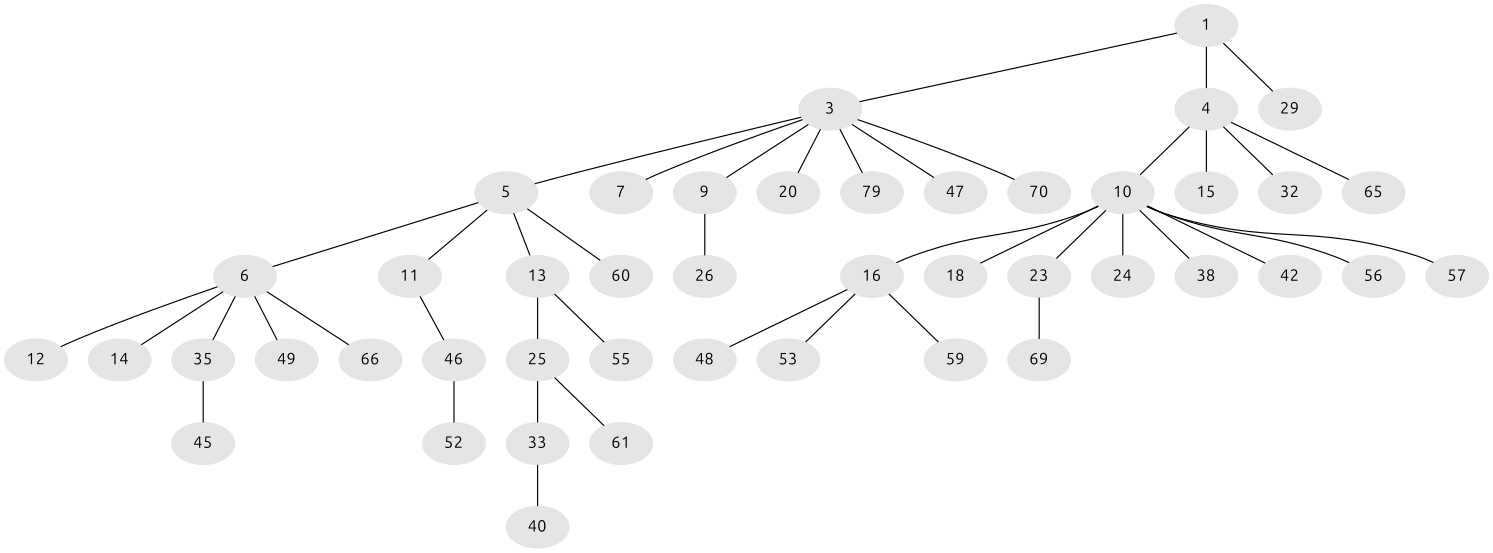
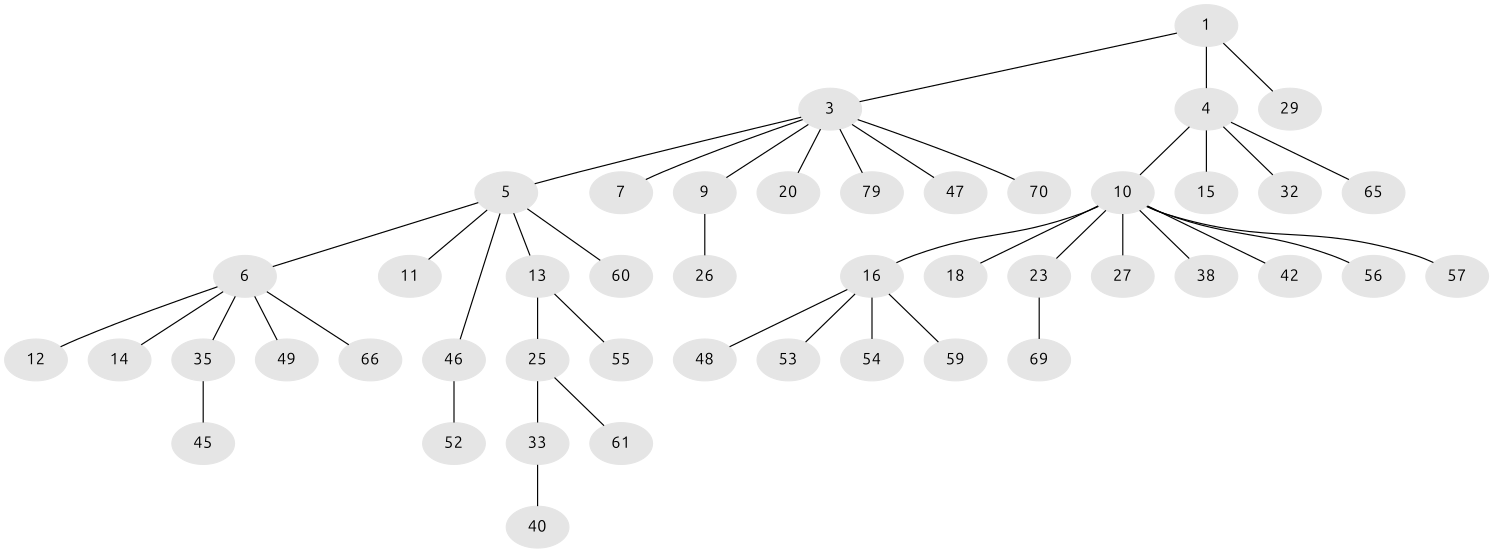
(1123, 276) -> (1123, 276)
(432, 318) -> (480, 276)
none -> (872, 360)
